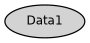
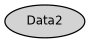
(45, 21) -> (45, 21)
